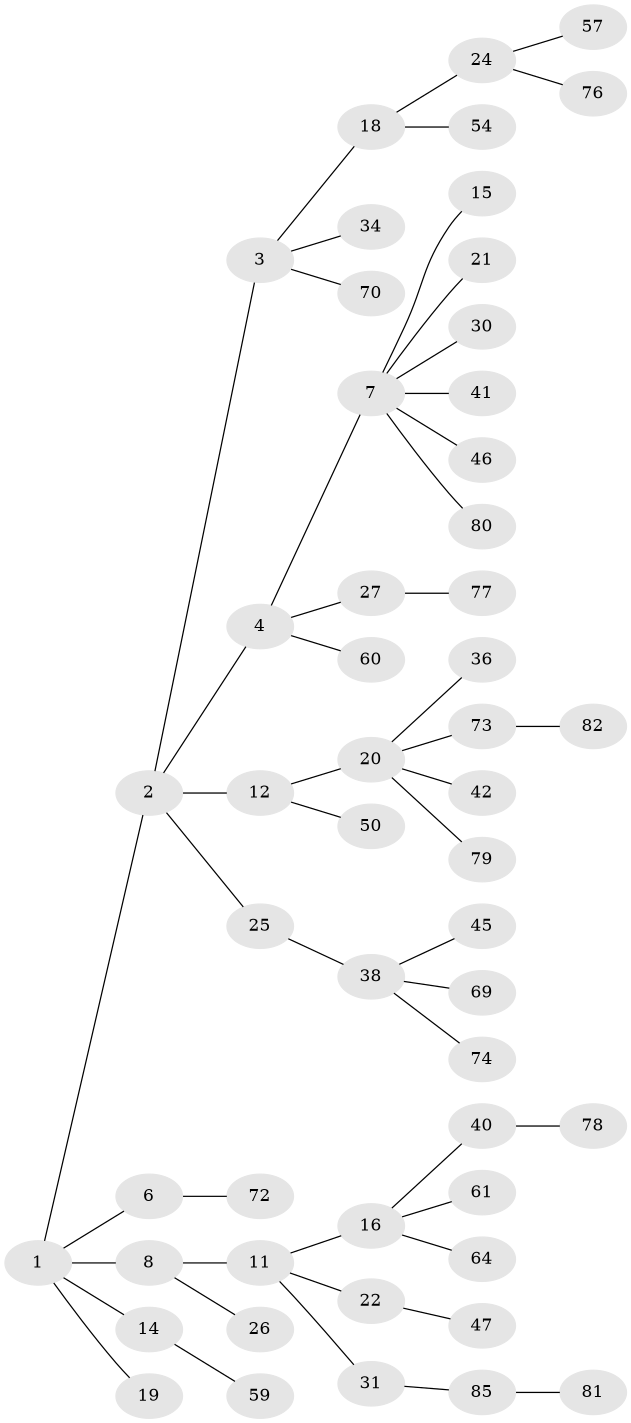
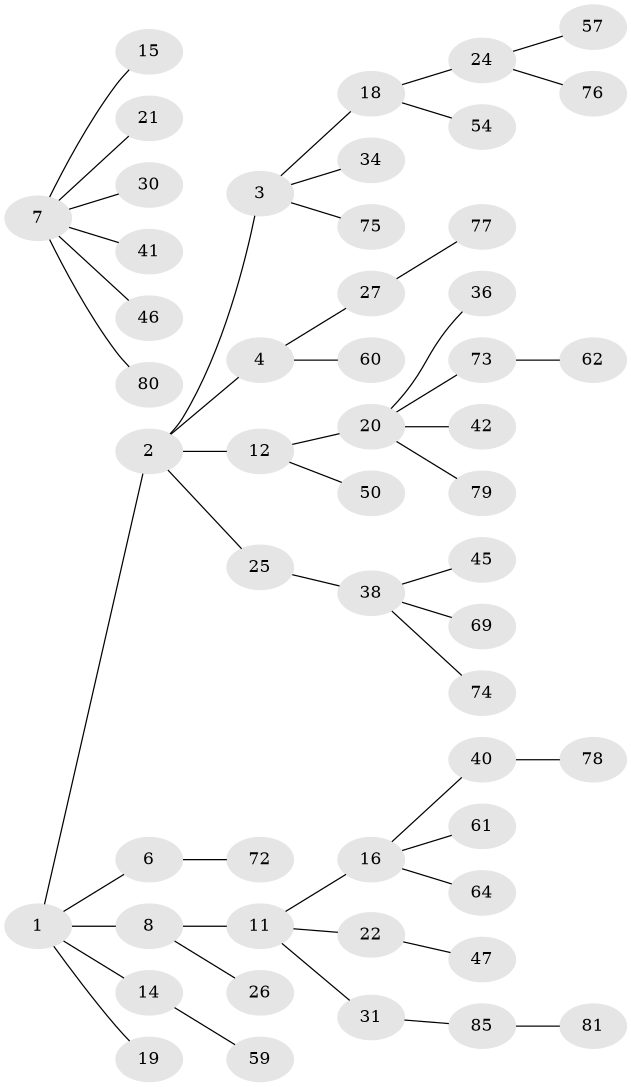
(371, 294) -> (371, 227)
(316, 510) -> none
(593, 726) -> (593, 360)
